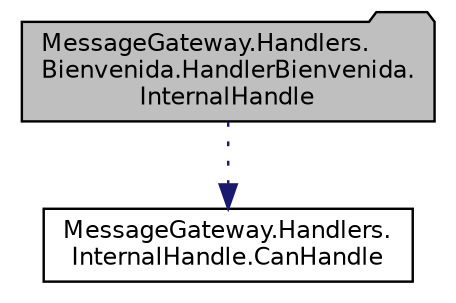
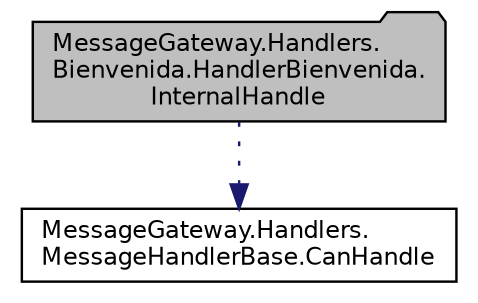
(228, 245) -> (239, 245)
